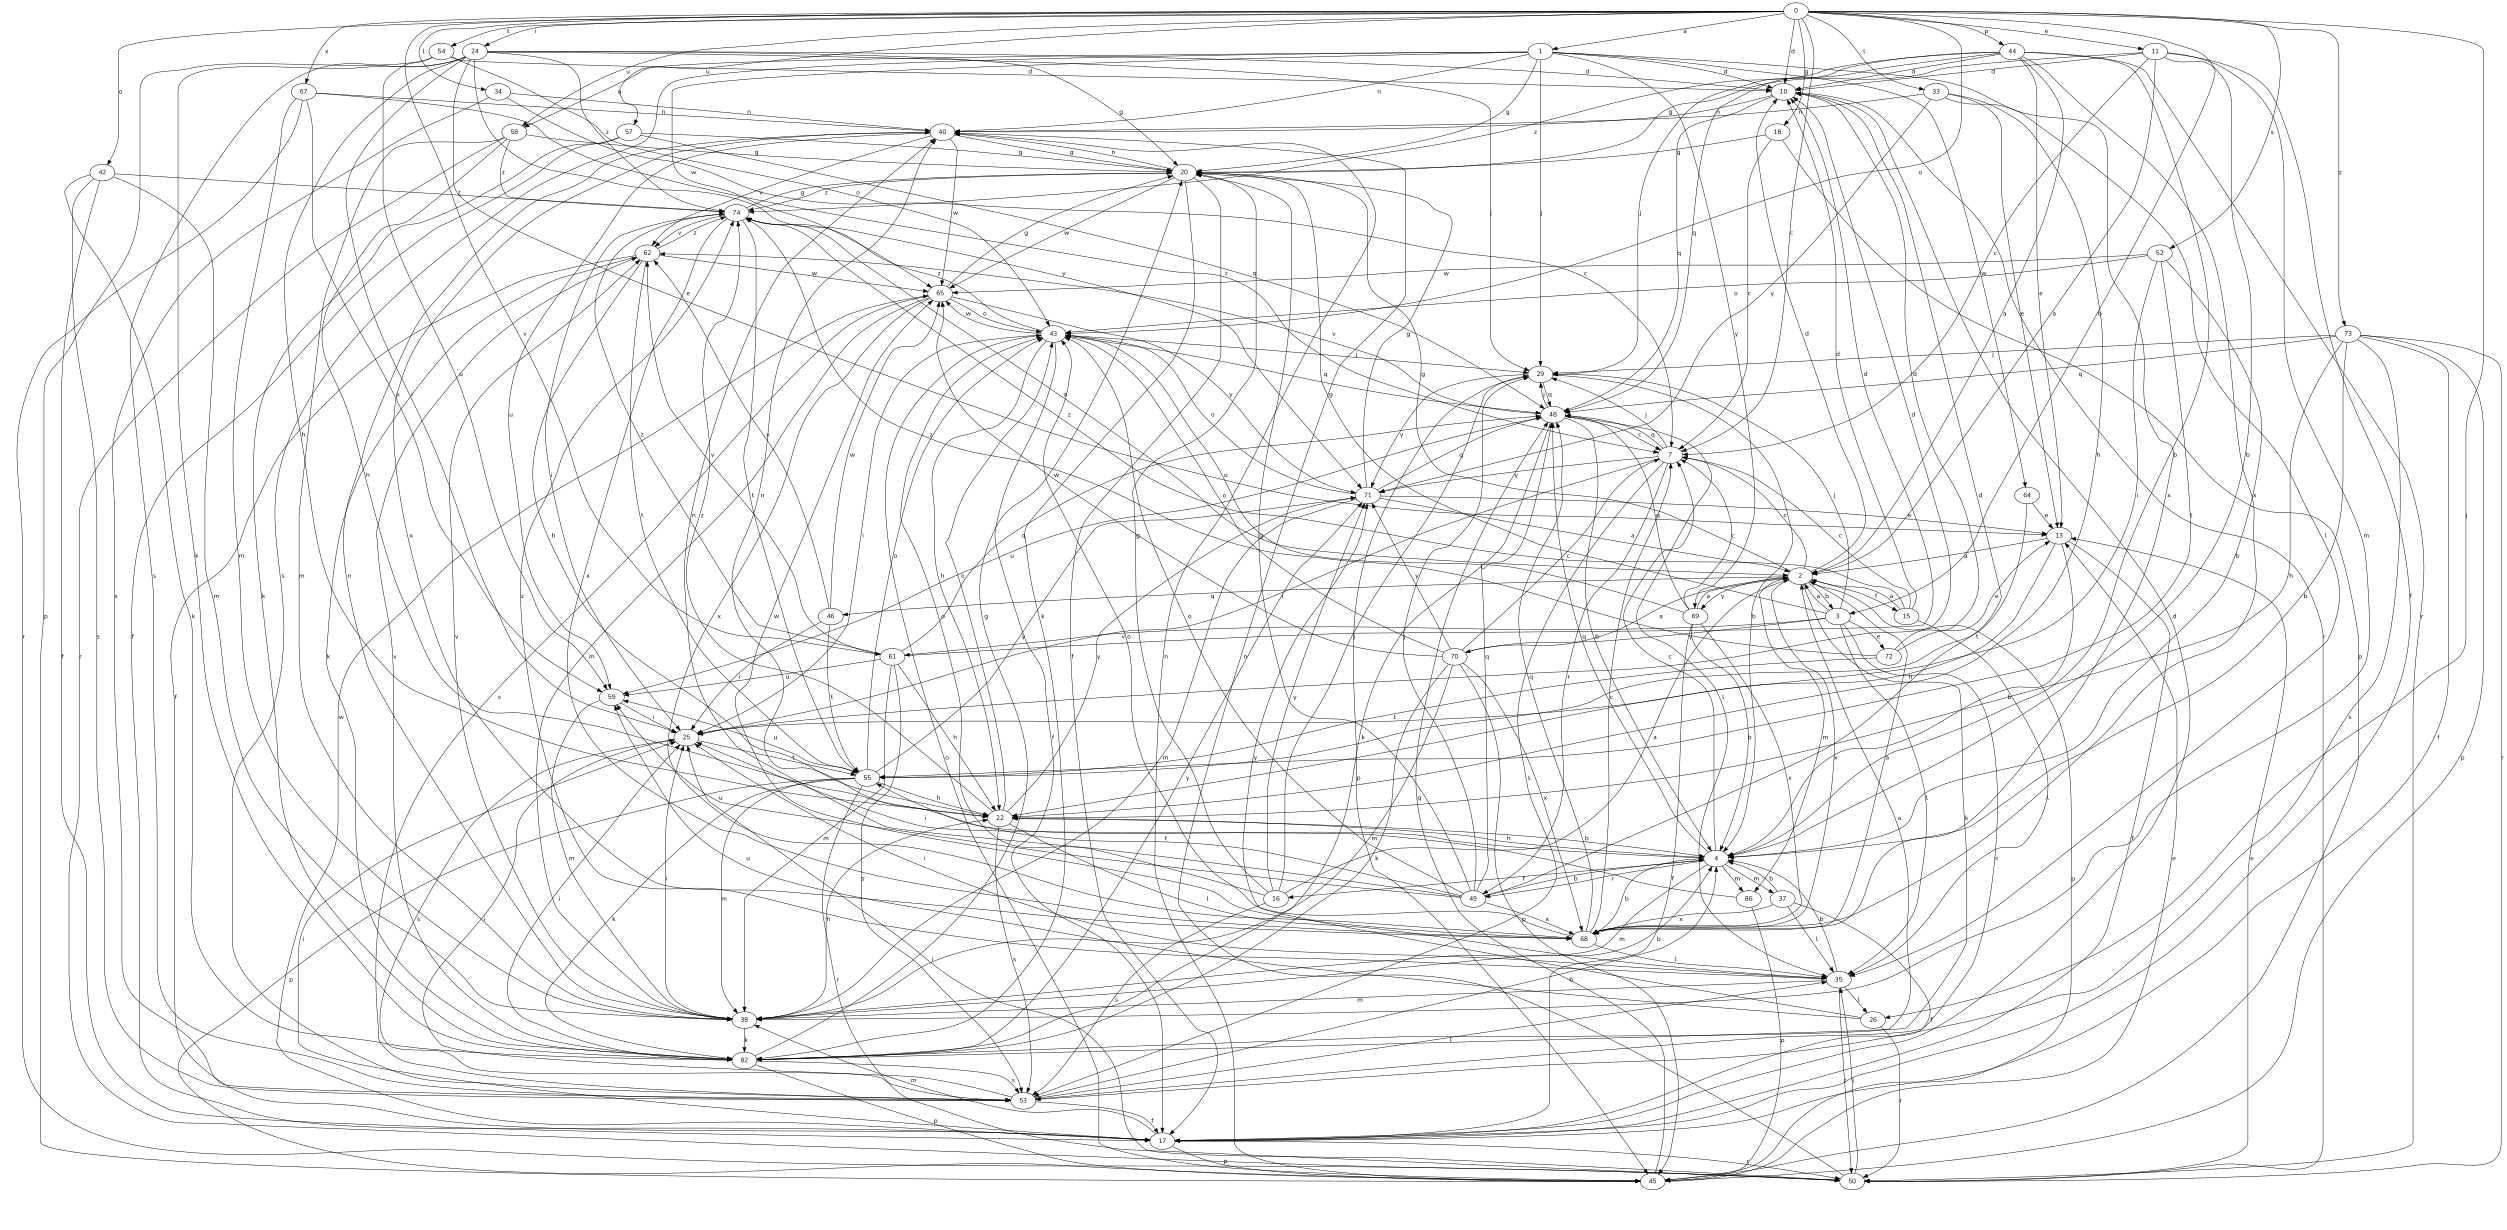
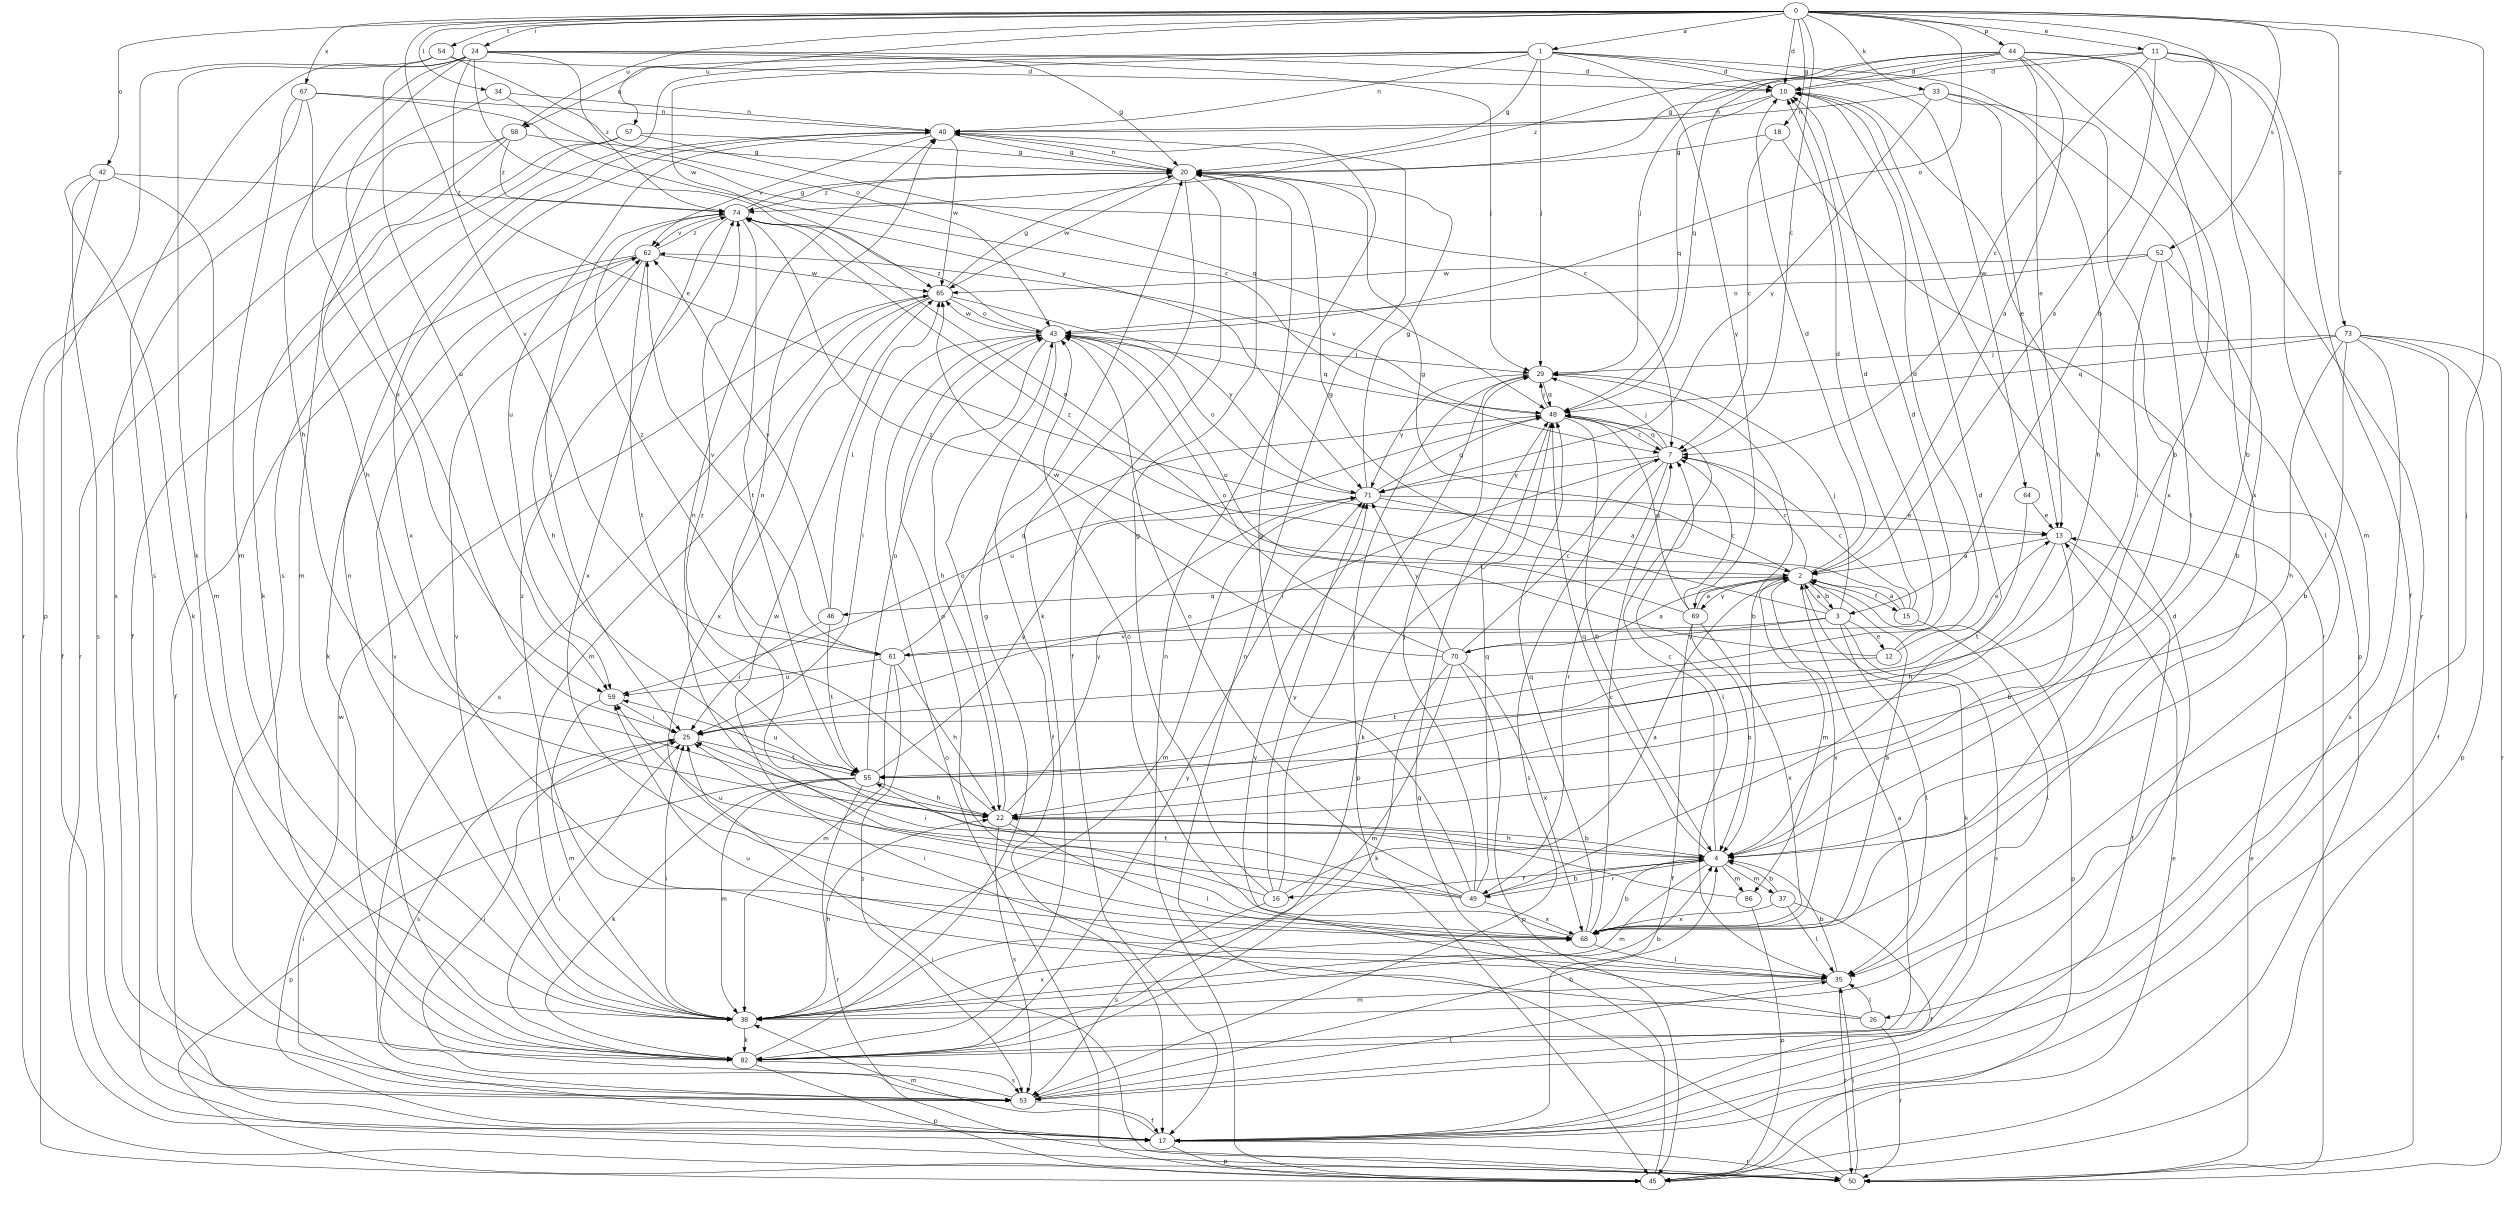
(1865, 51) -> (1865, 51)
(853, 455) -> (853, 455)
(1889, 657) -> (1889, 657)
none -> (1159, 957)
(1854, 998) -> (1866, 997)
